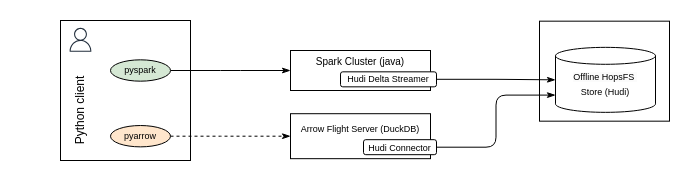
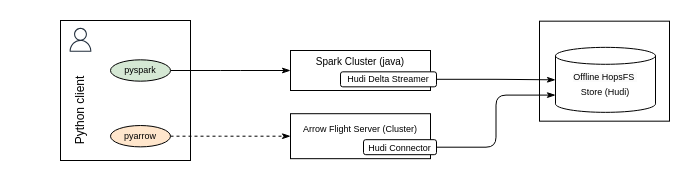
(361, 129) -> (361, 129)
